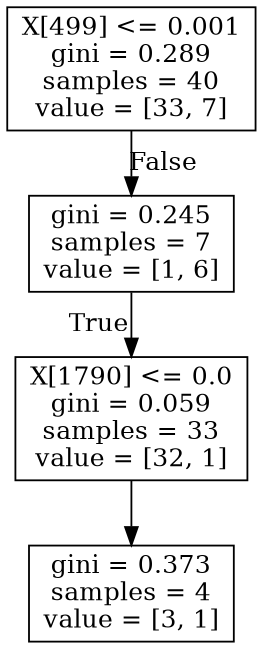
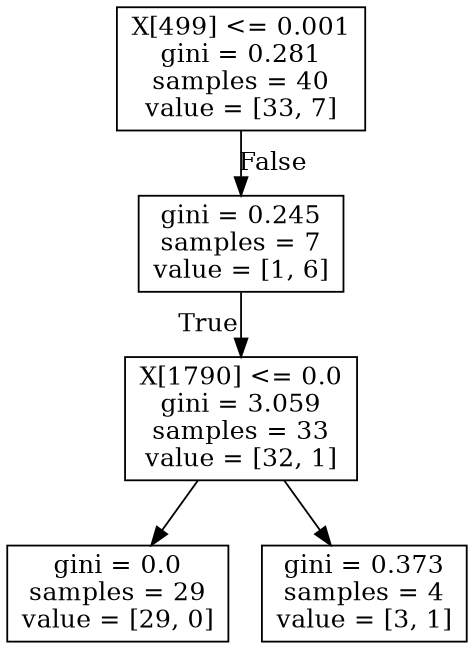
(131, 69) -> (241, 69)
(131, 419) -> (241, 419)
none -> (118, 594)
